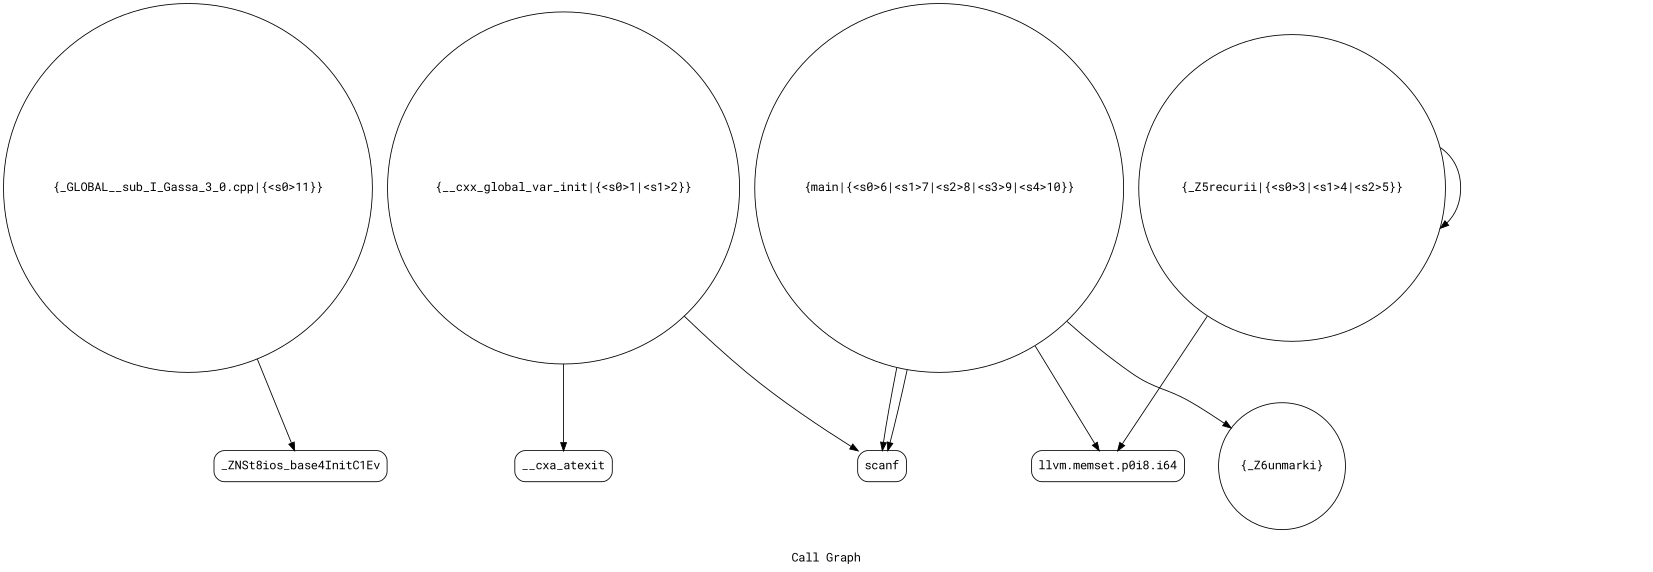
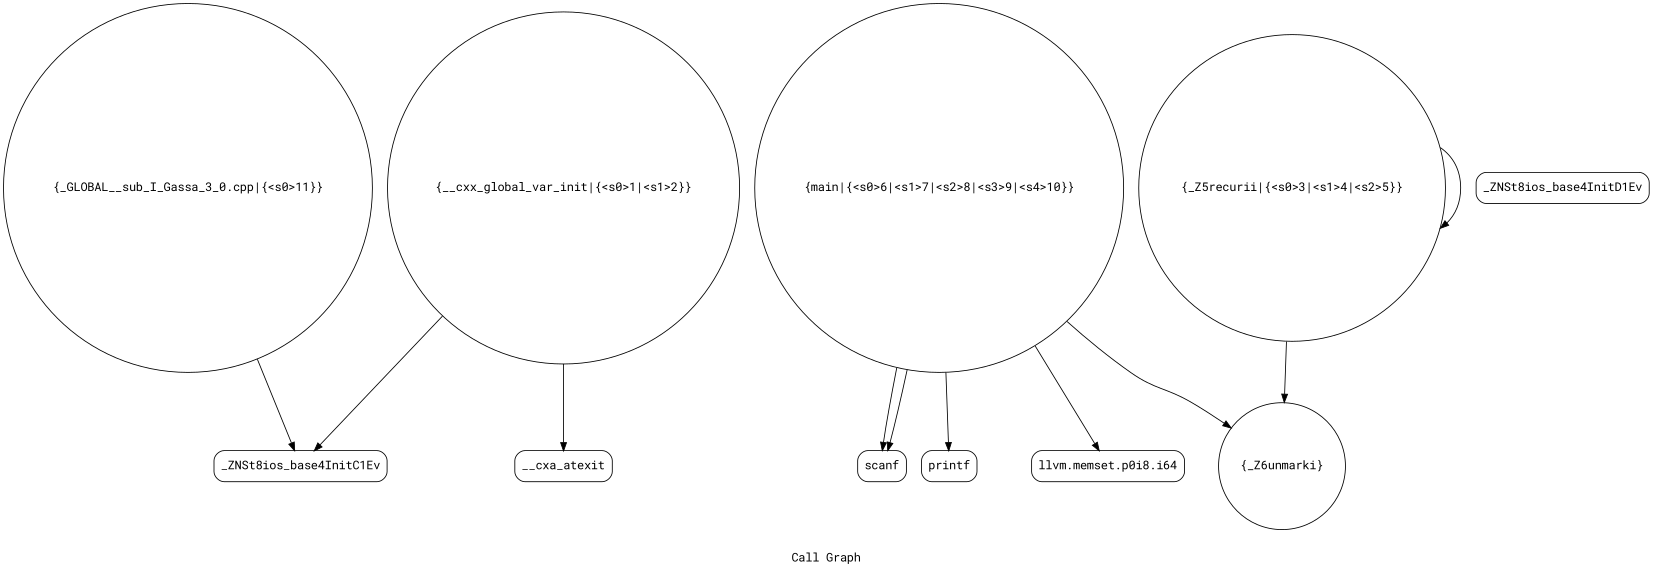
none -> (1563, 188)
(1165, 380) -> (1286, 368)
(764, 386) -> (381, 380)
none -> (949, 466)
